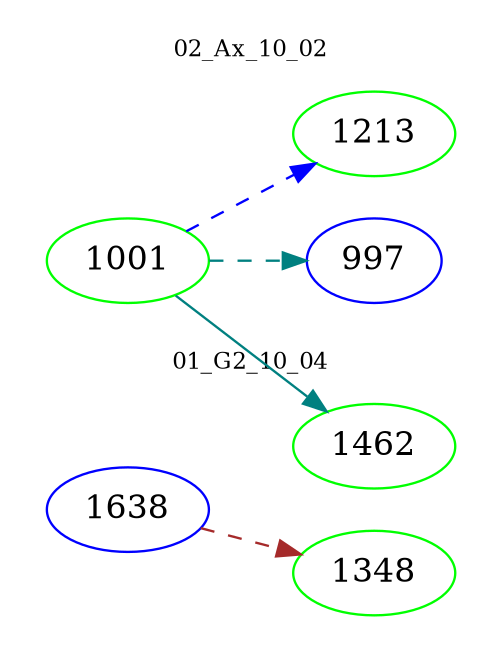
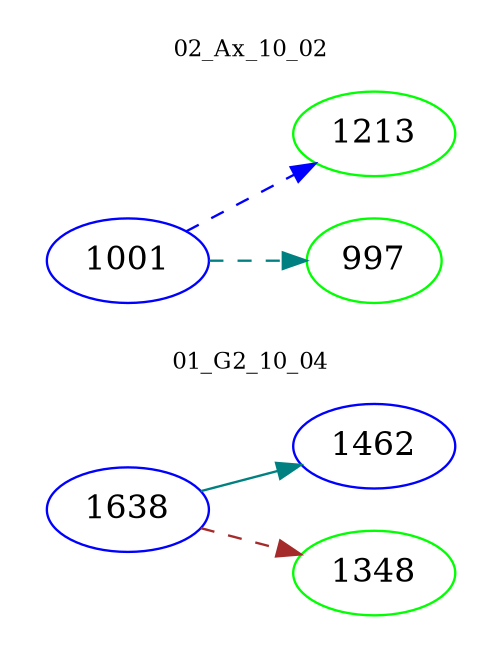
(128, 261) -> (128, 261)
(374, 261) -> (374, 261)
(255, 356) -> (239, 481)
(374, 446) -> (374, 446)
